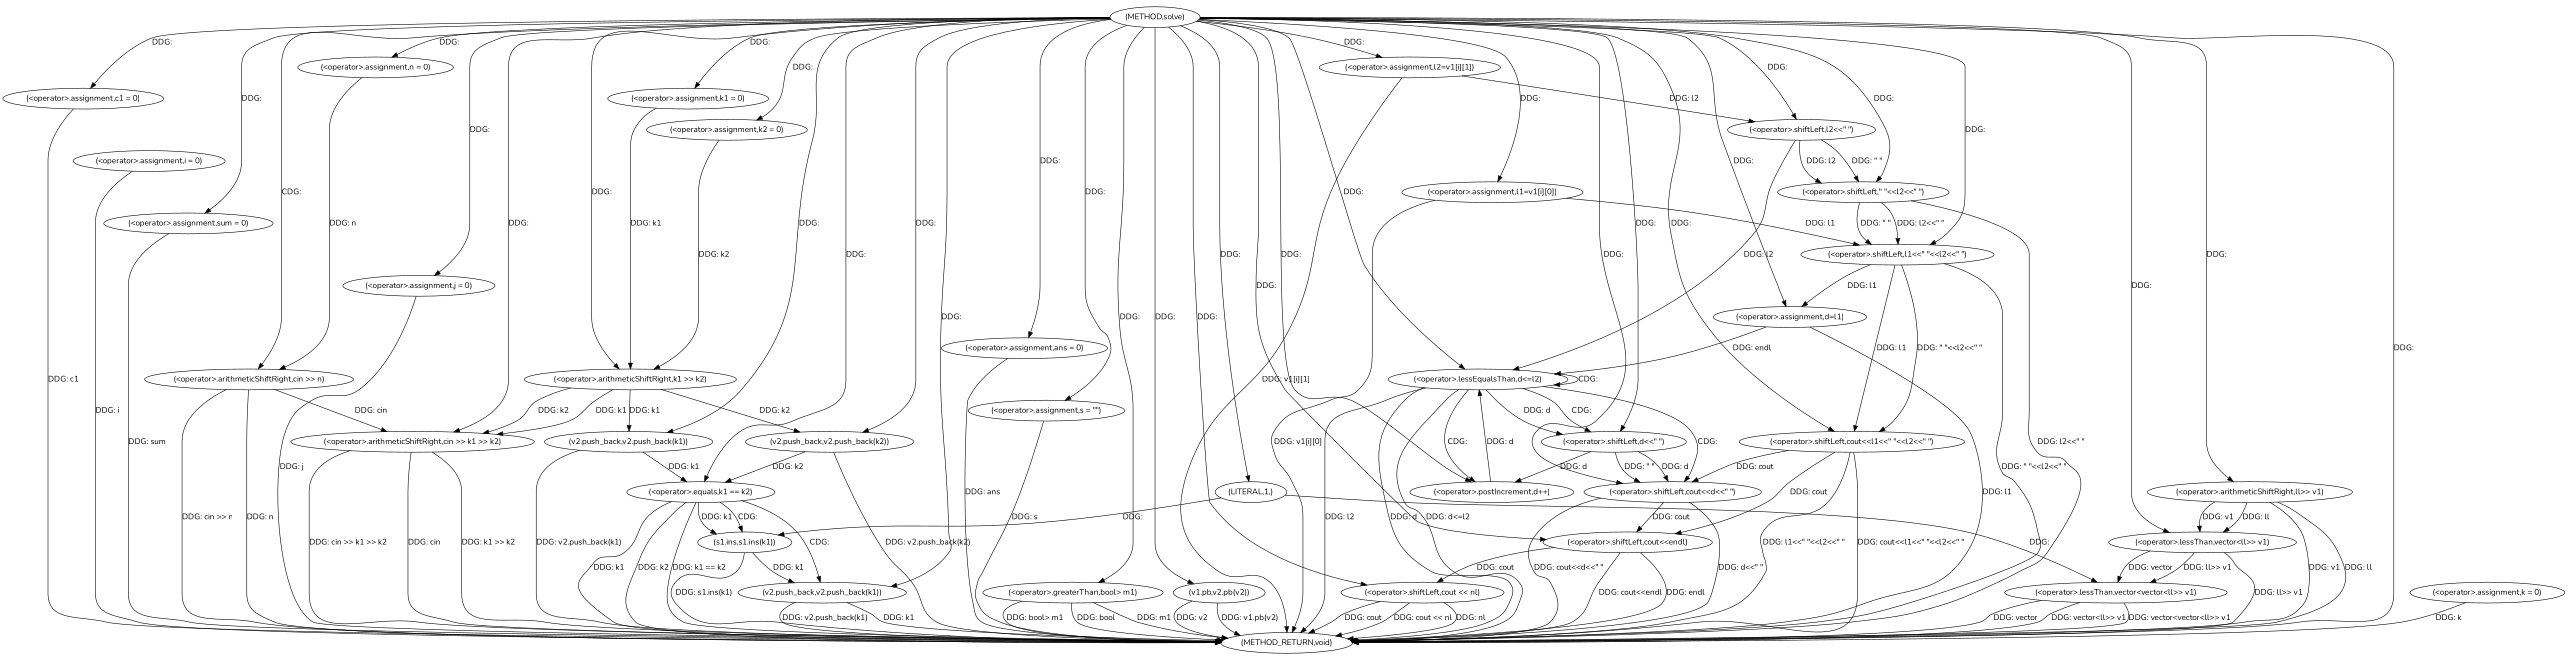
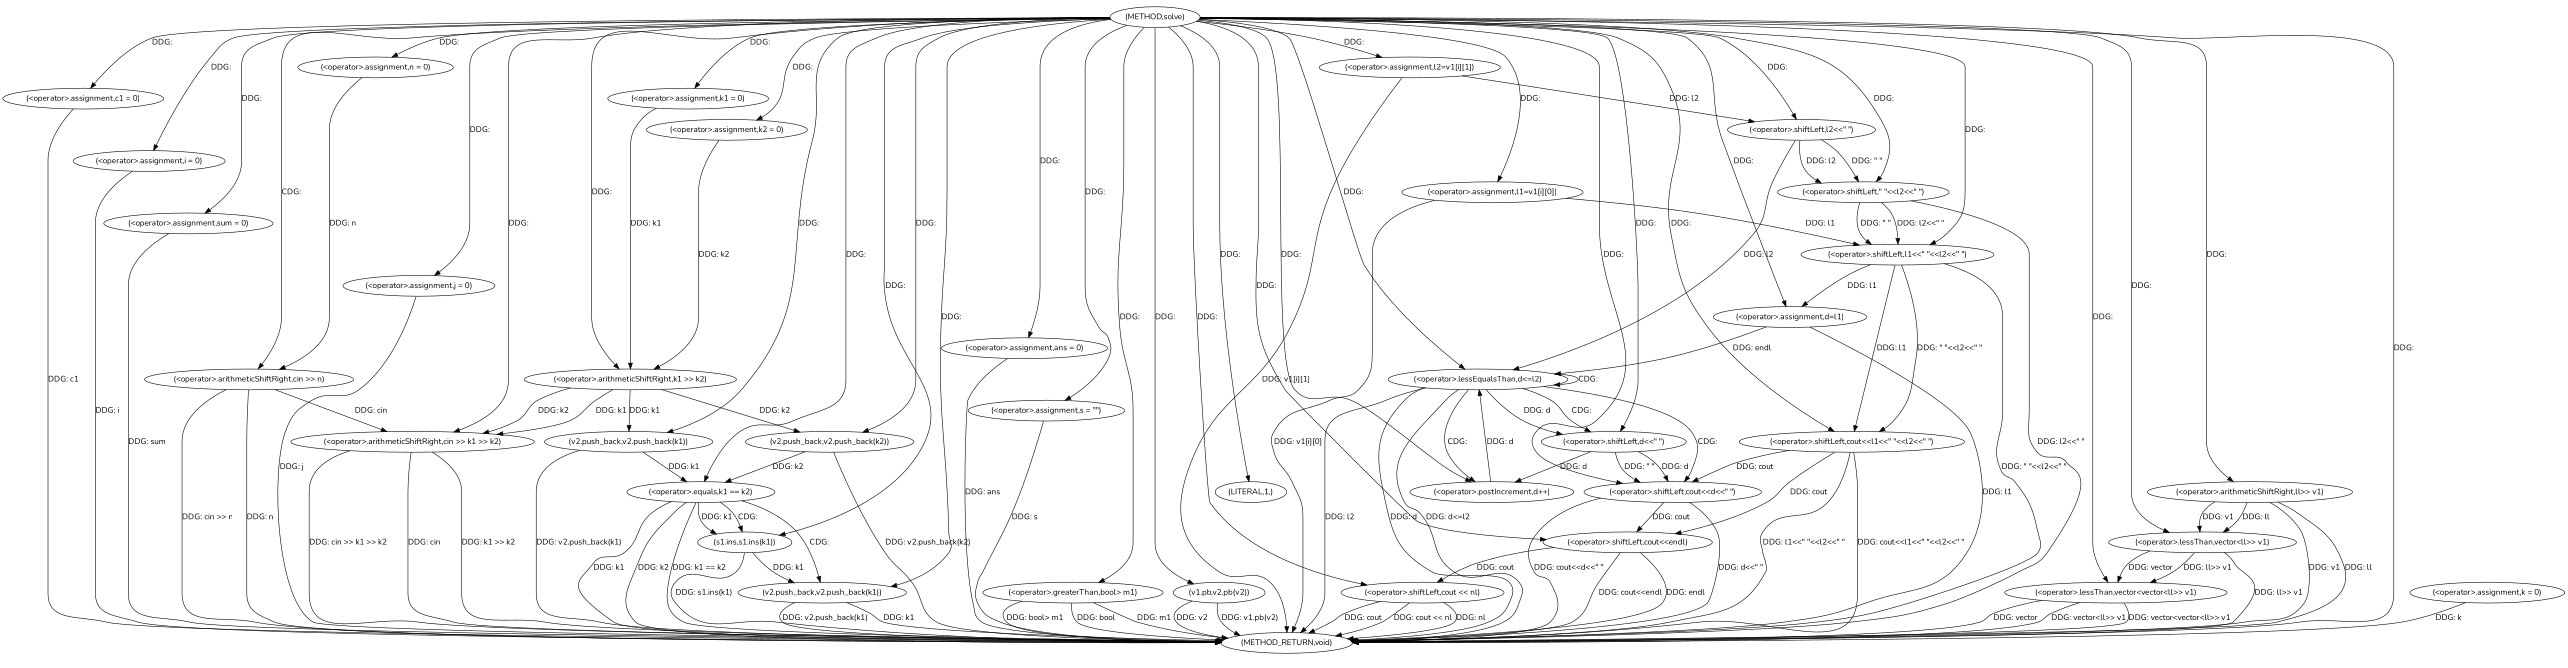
none -> (605, 23)
(1673, 509) -> (1905, 35)
(1014, 524) -> (885, 225)
